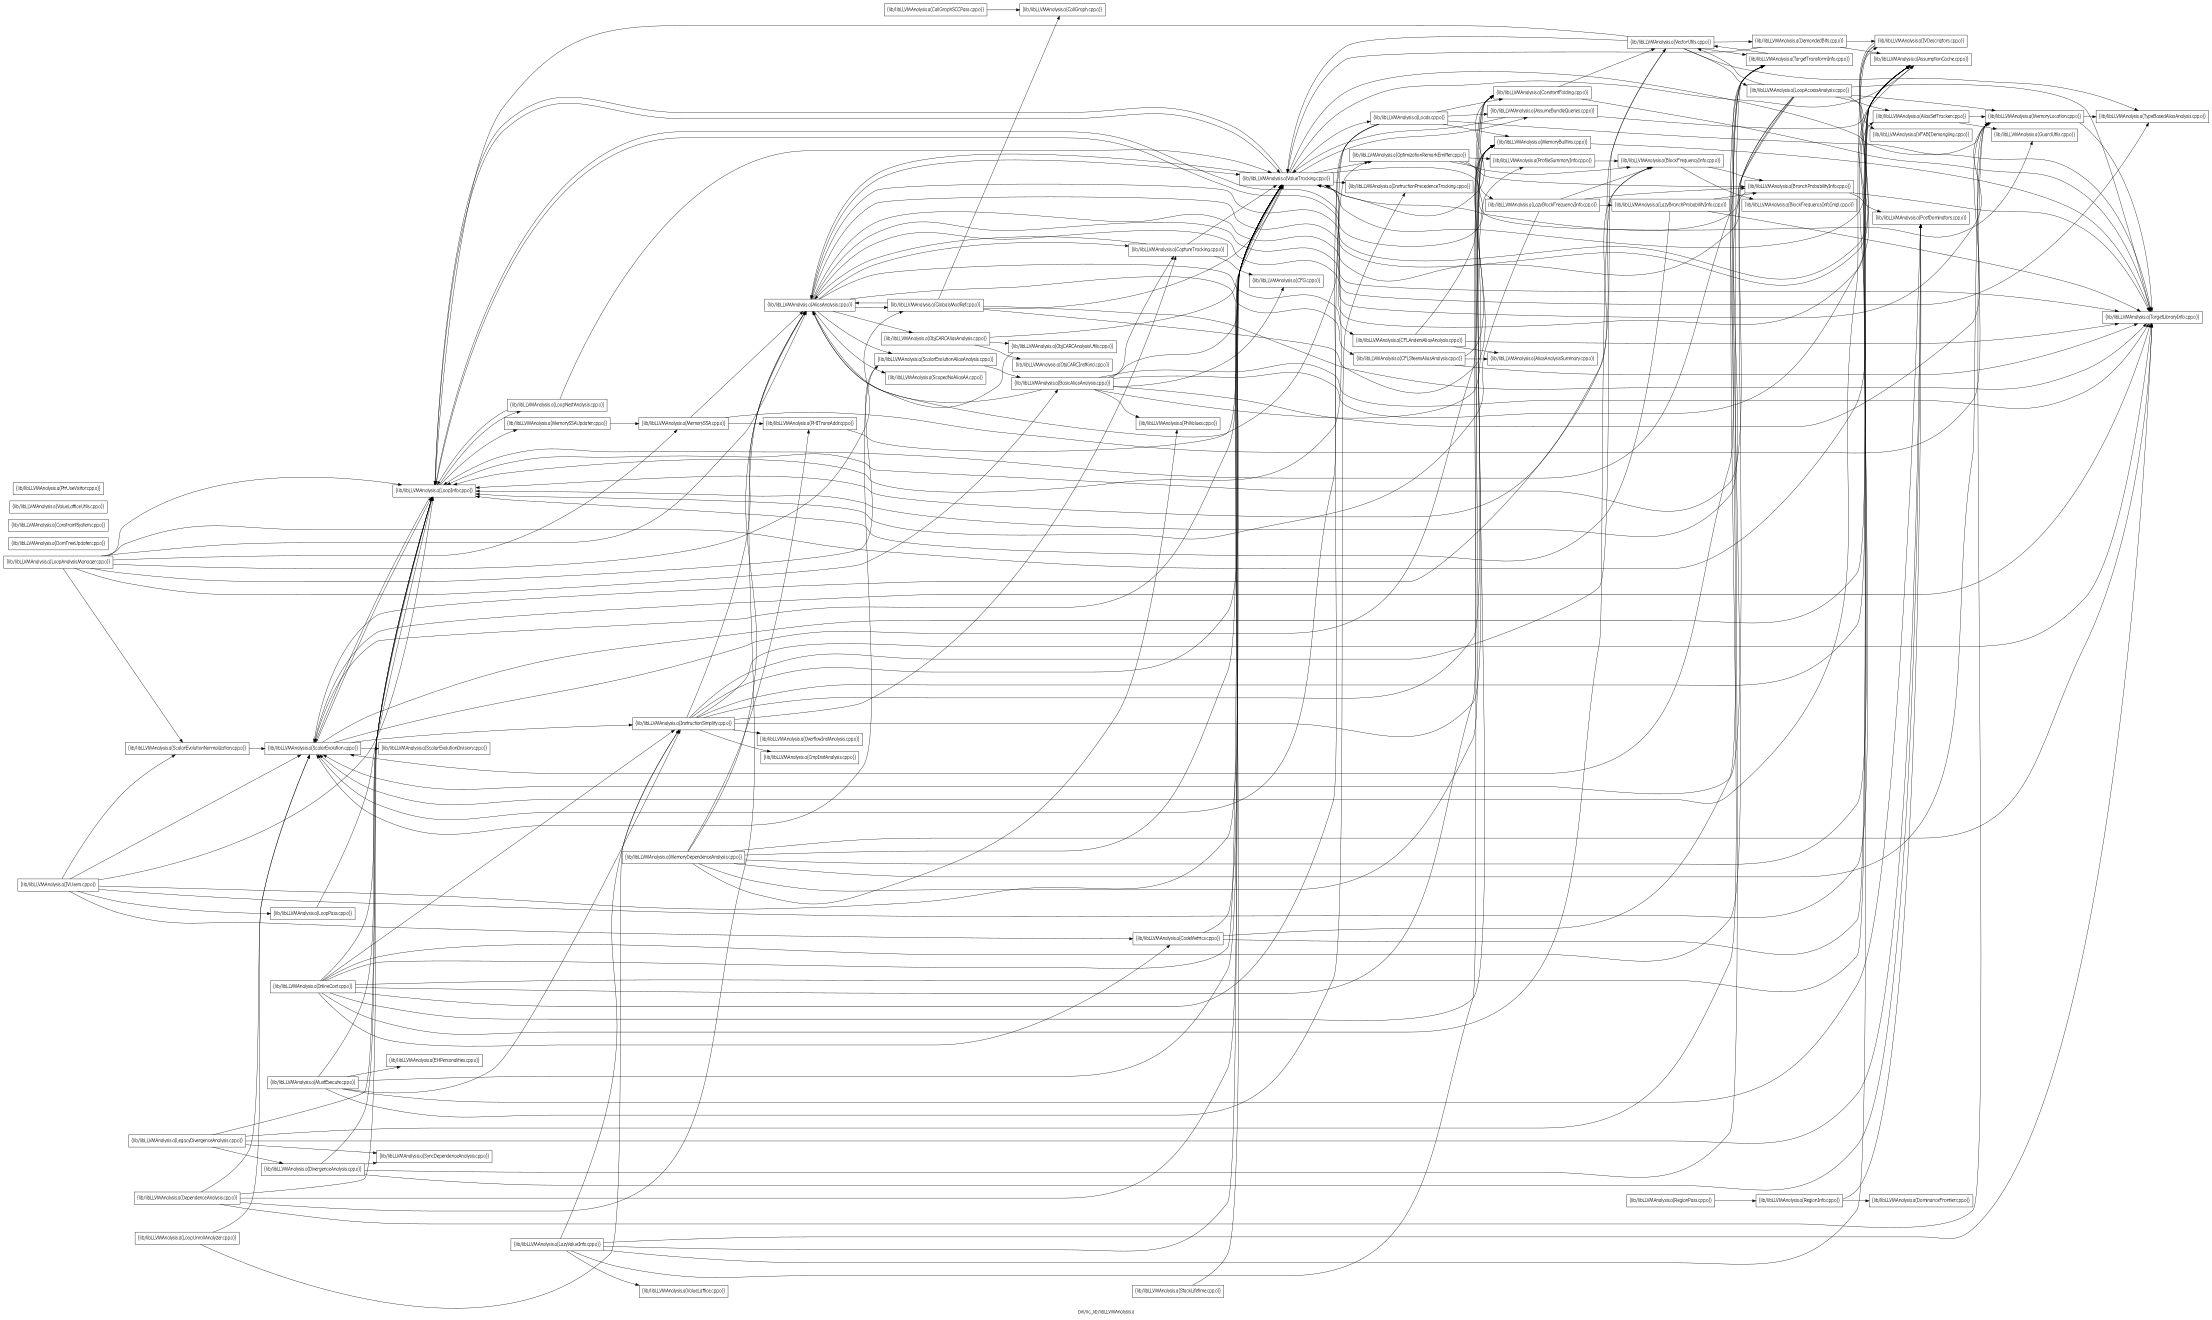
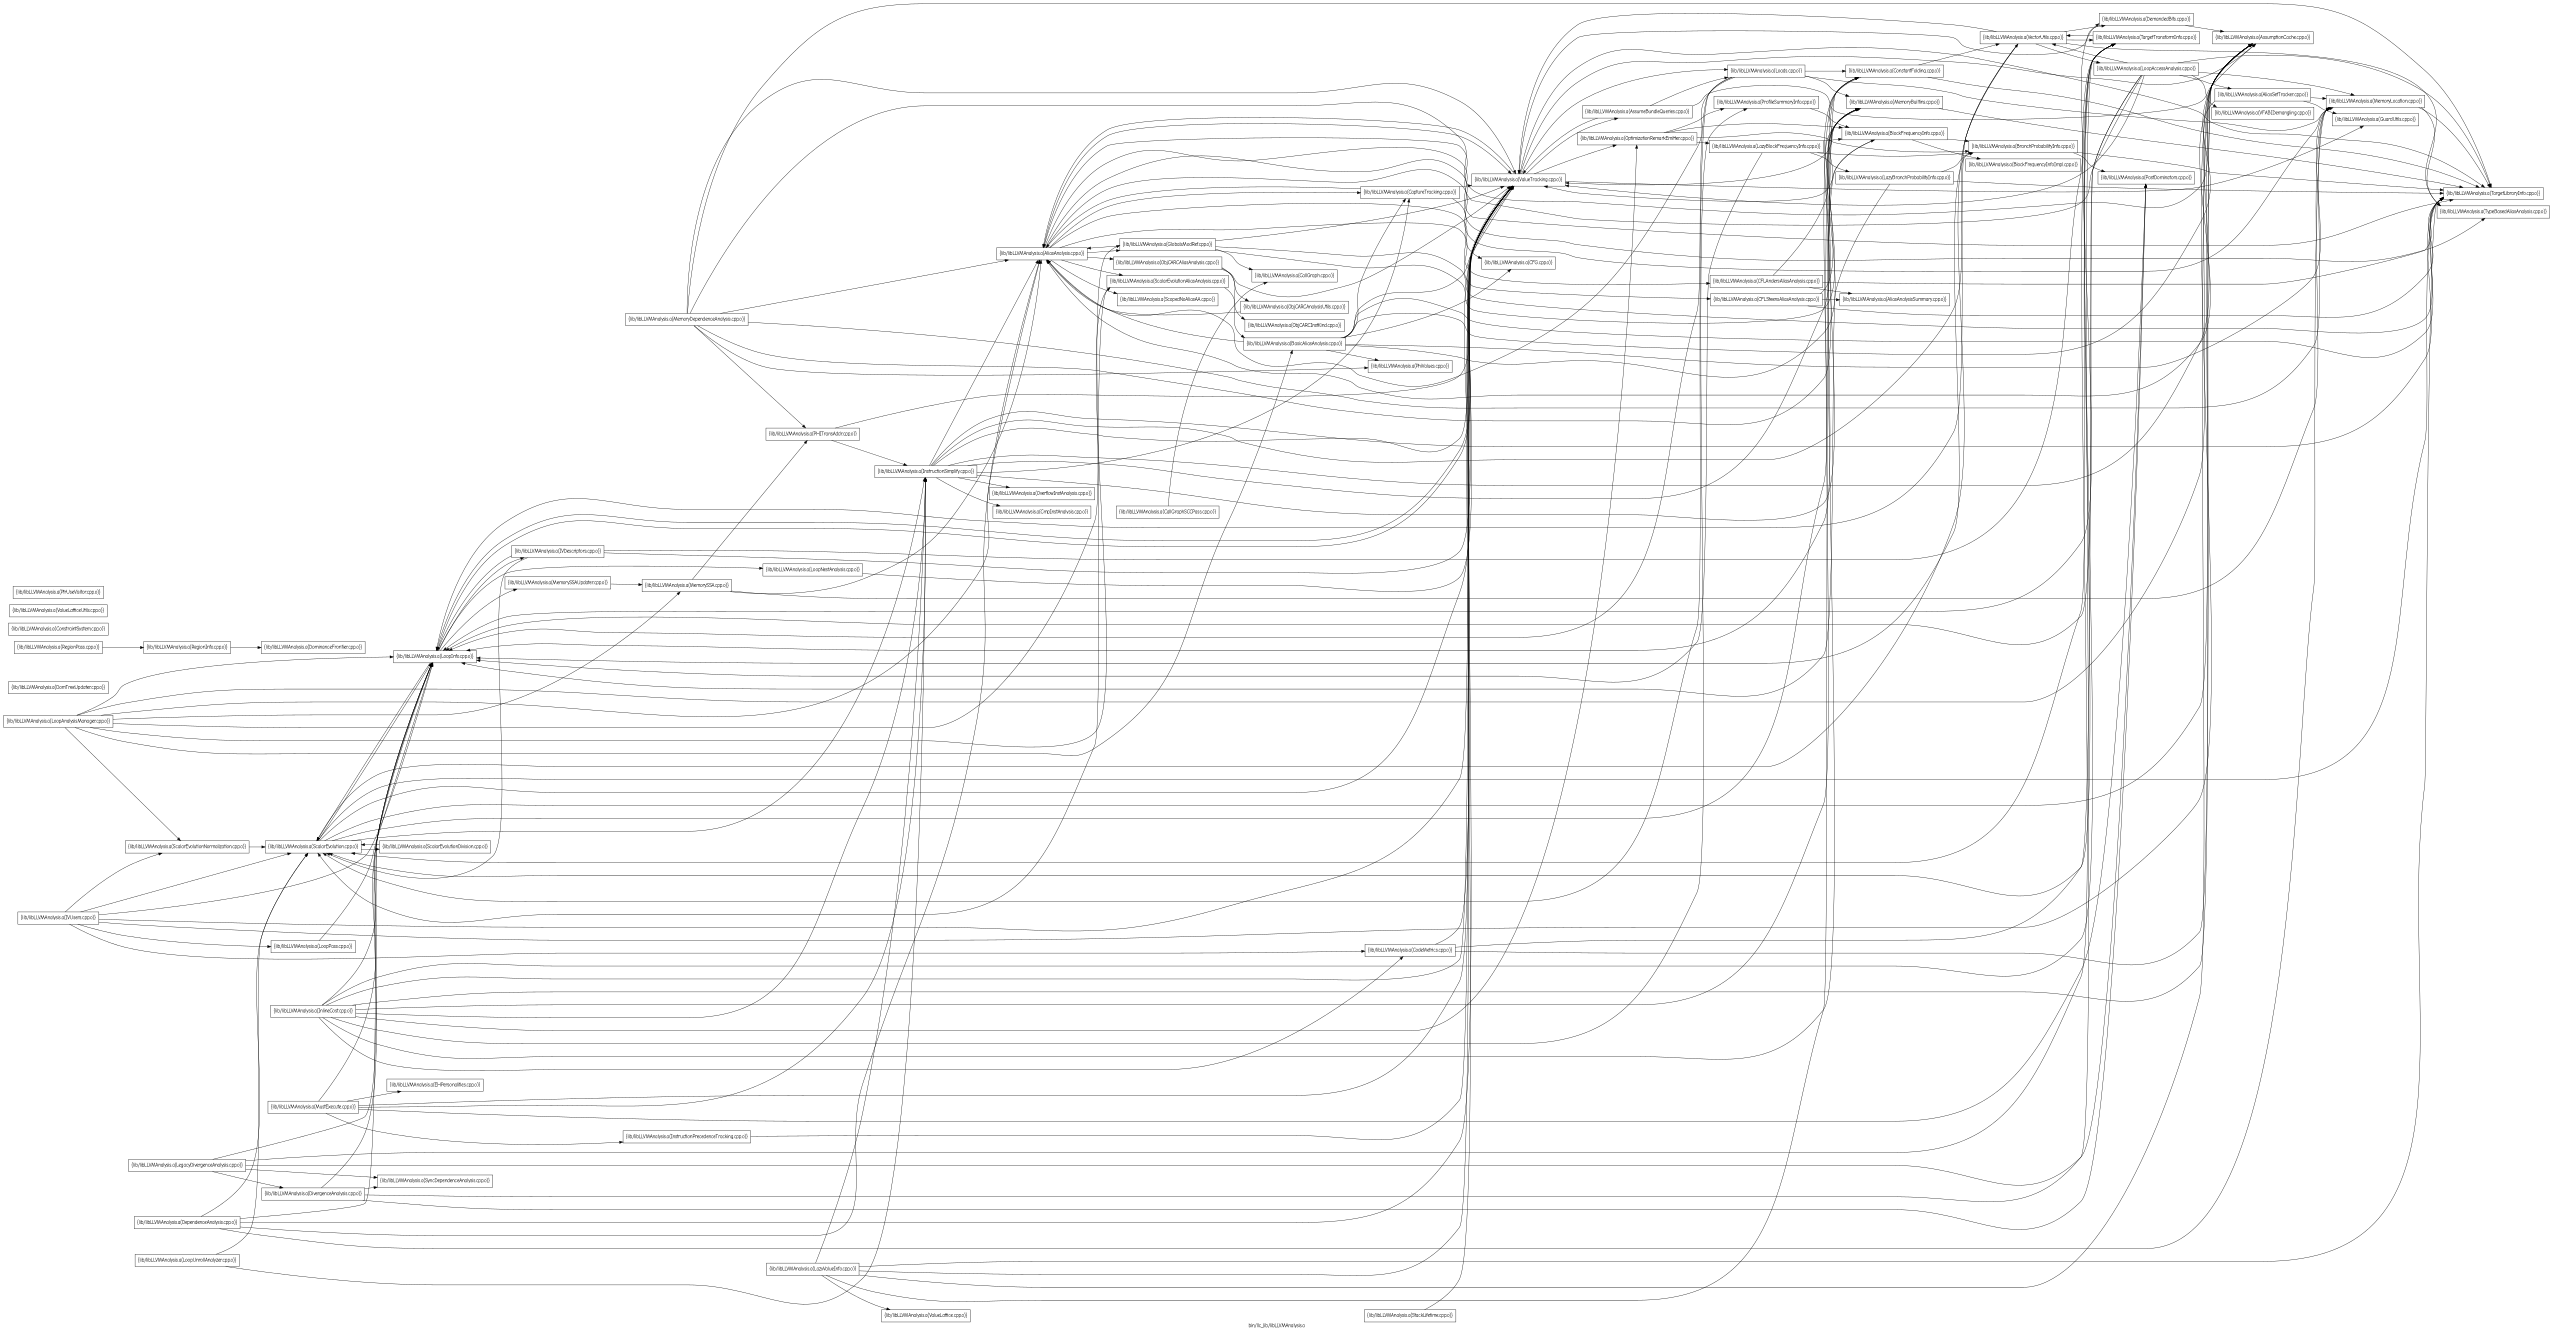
(1859, 41) -> (1563, 560)
(1466, 115) -> (1687, 90)
(1338, 182) -> (1465, 1041)
(1380, 324) -> (1737, 395)
(468, 441) -> none
none -> (868, 452)
(1914, 720) -> none
none -> (370, 845)
